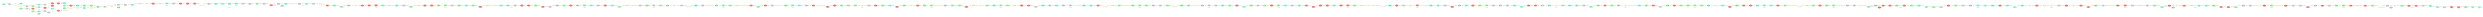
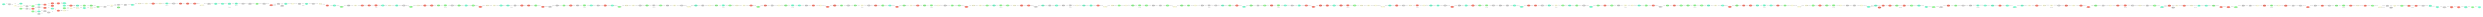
(45, 5) -> (45, 5)
